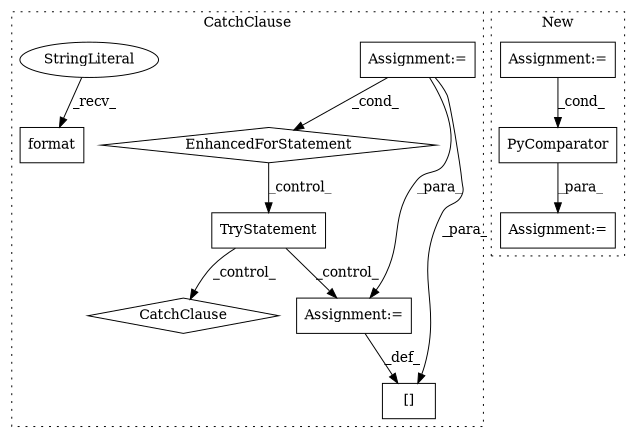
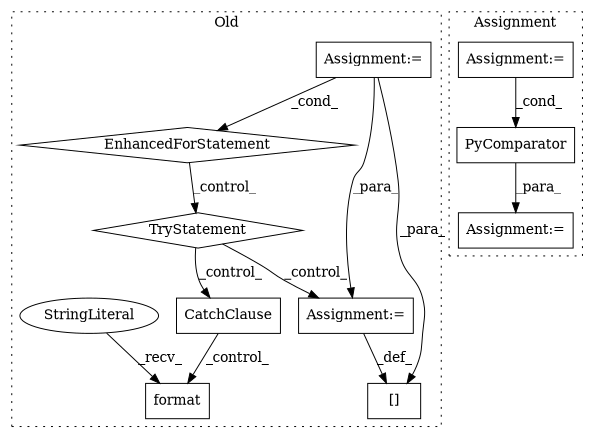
(248, 23) -> (227, 23)
(558, 23) -> (516, 23)
(269, 230) -> (198, 230)
(183, 316) -> (228, 316)
none -> (206, 354)
